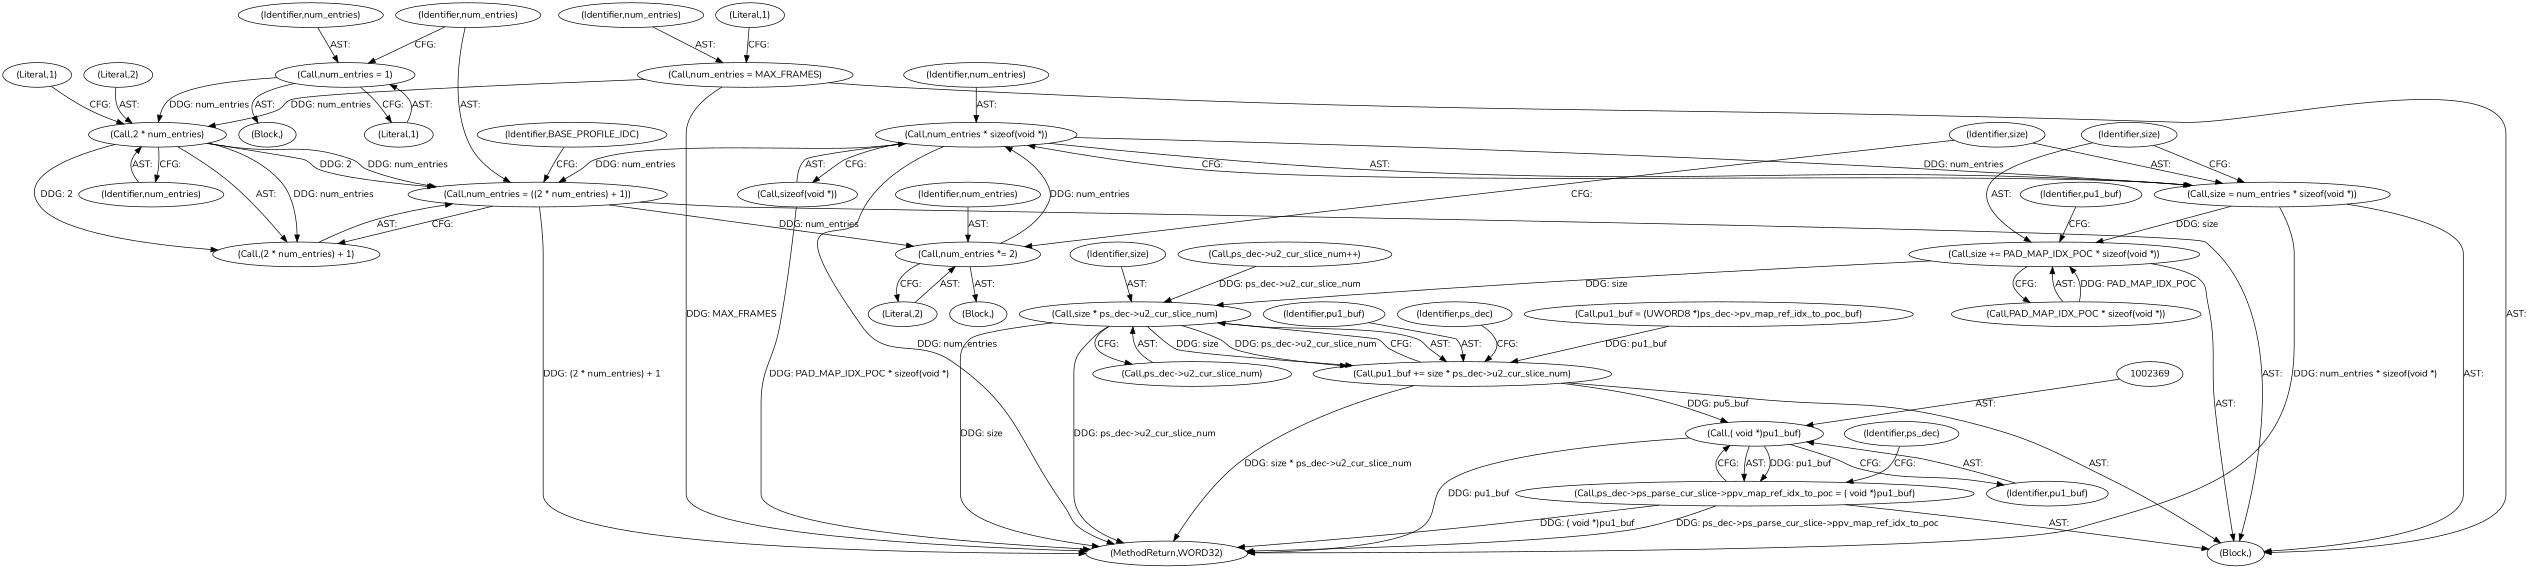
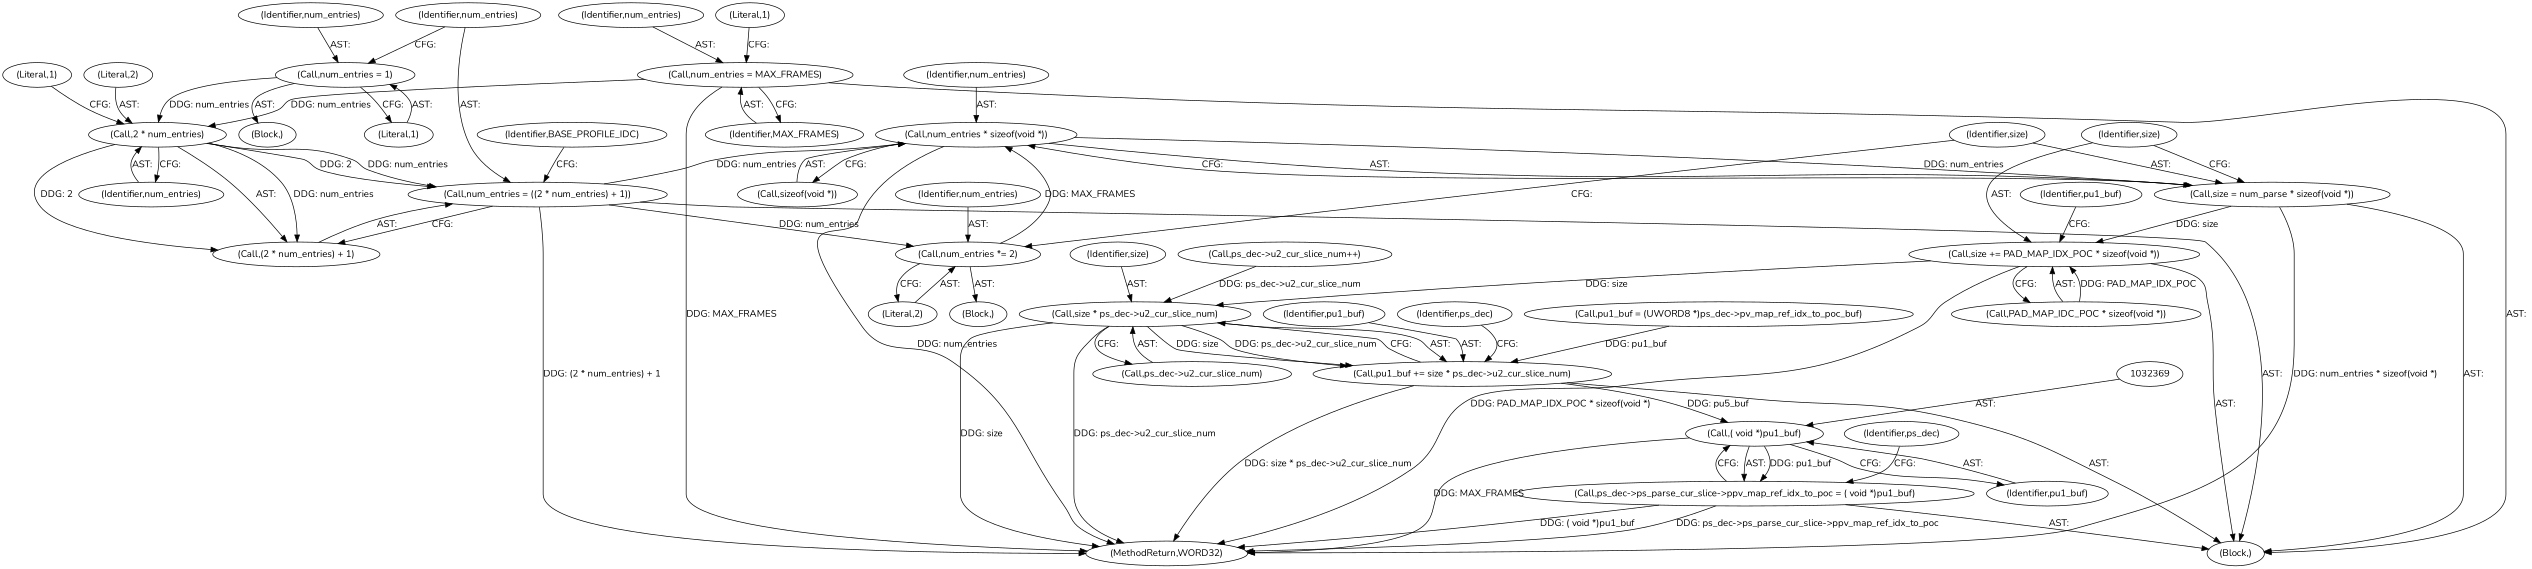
none -> (784, 135)
(733, 148) -> (750, 155)
(1090, 195) -> (1090, 195)
(2272, 195) -> (2272, 195)
(2076, 314) -> (2076, 314)
(2150, 374) -> (2150, 374)
(1479, 494) -> (1479, 494)
(776, 508) -> (1654, 382)
